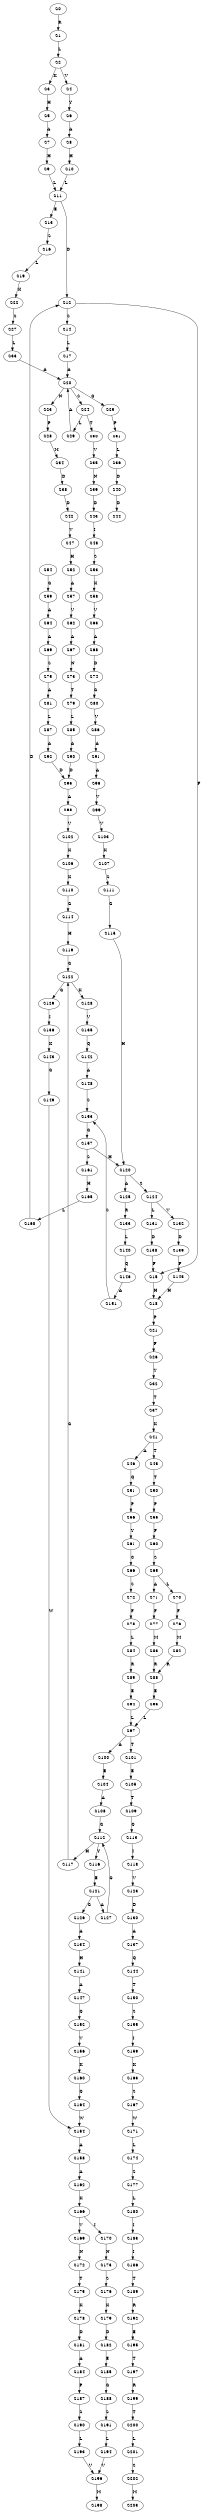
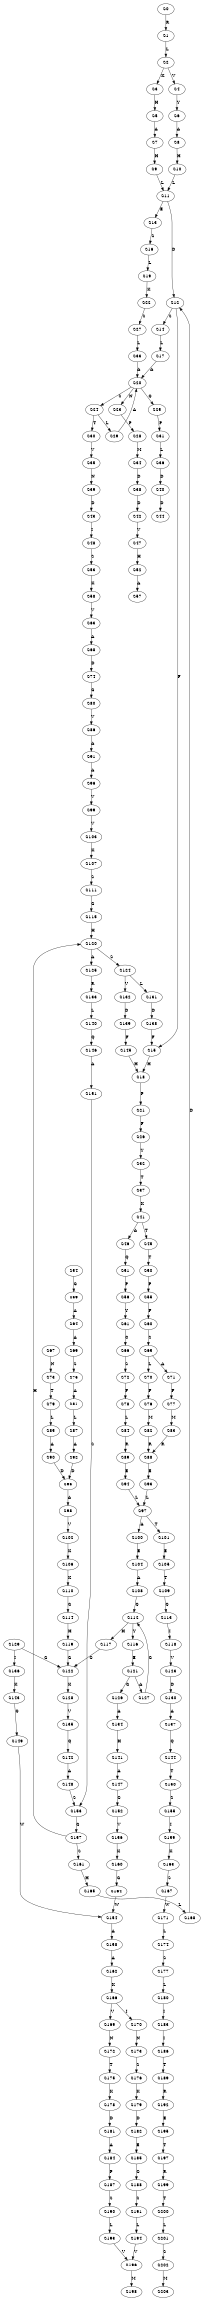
(71, 623) -> none
(59, 989) -> (40, 1657)
